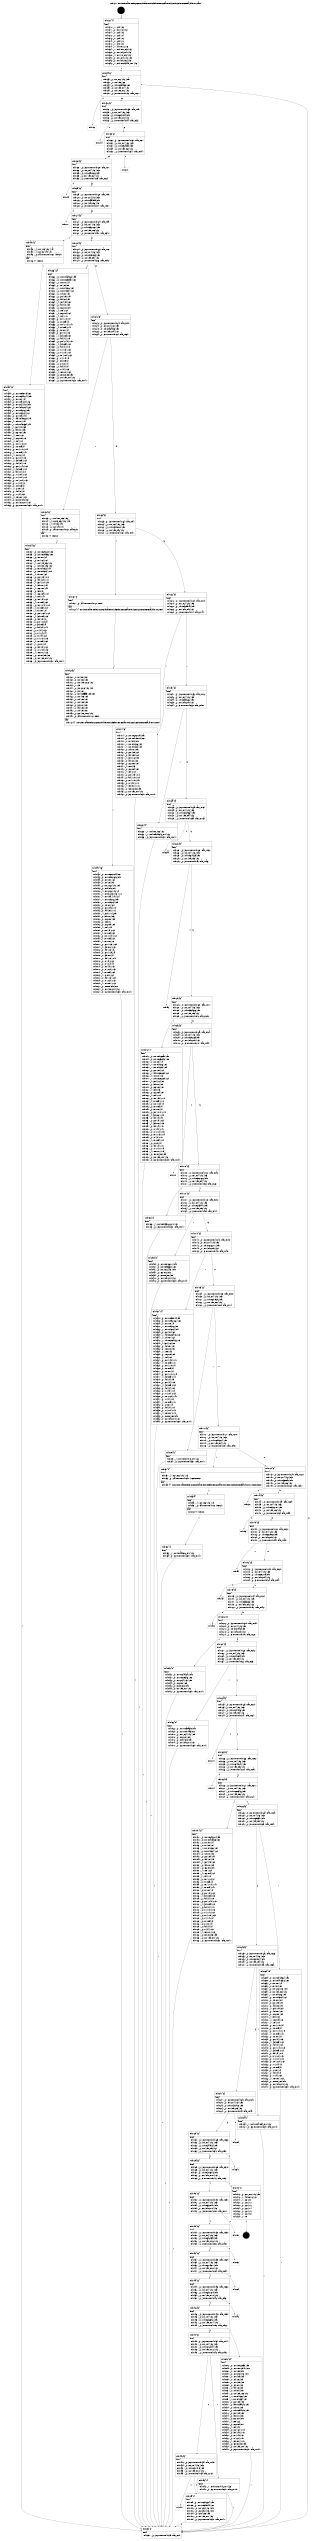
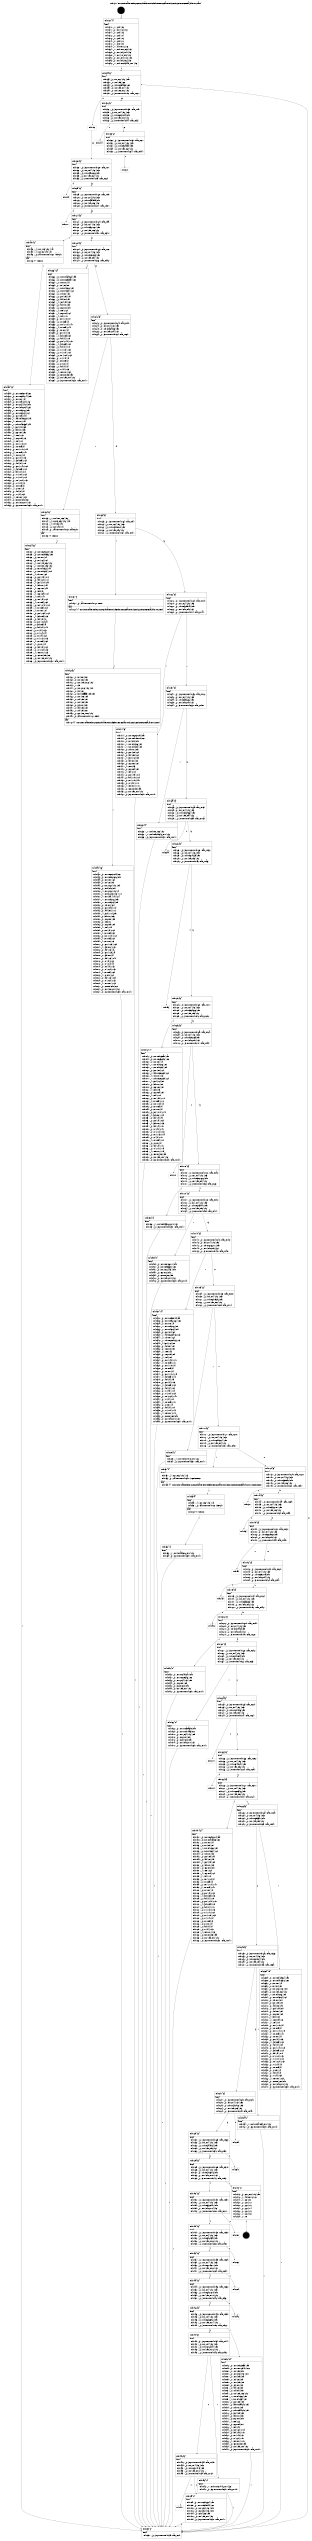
(108, 156) -> (92, 144)
